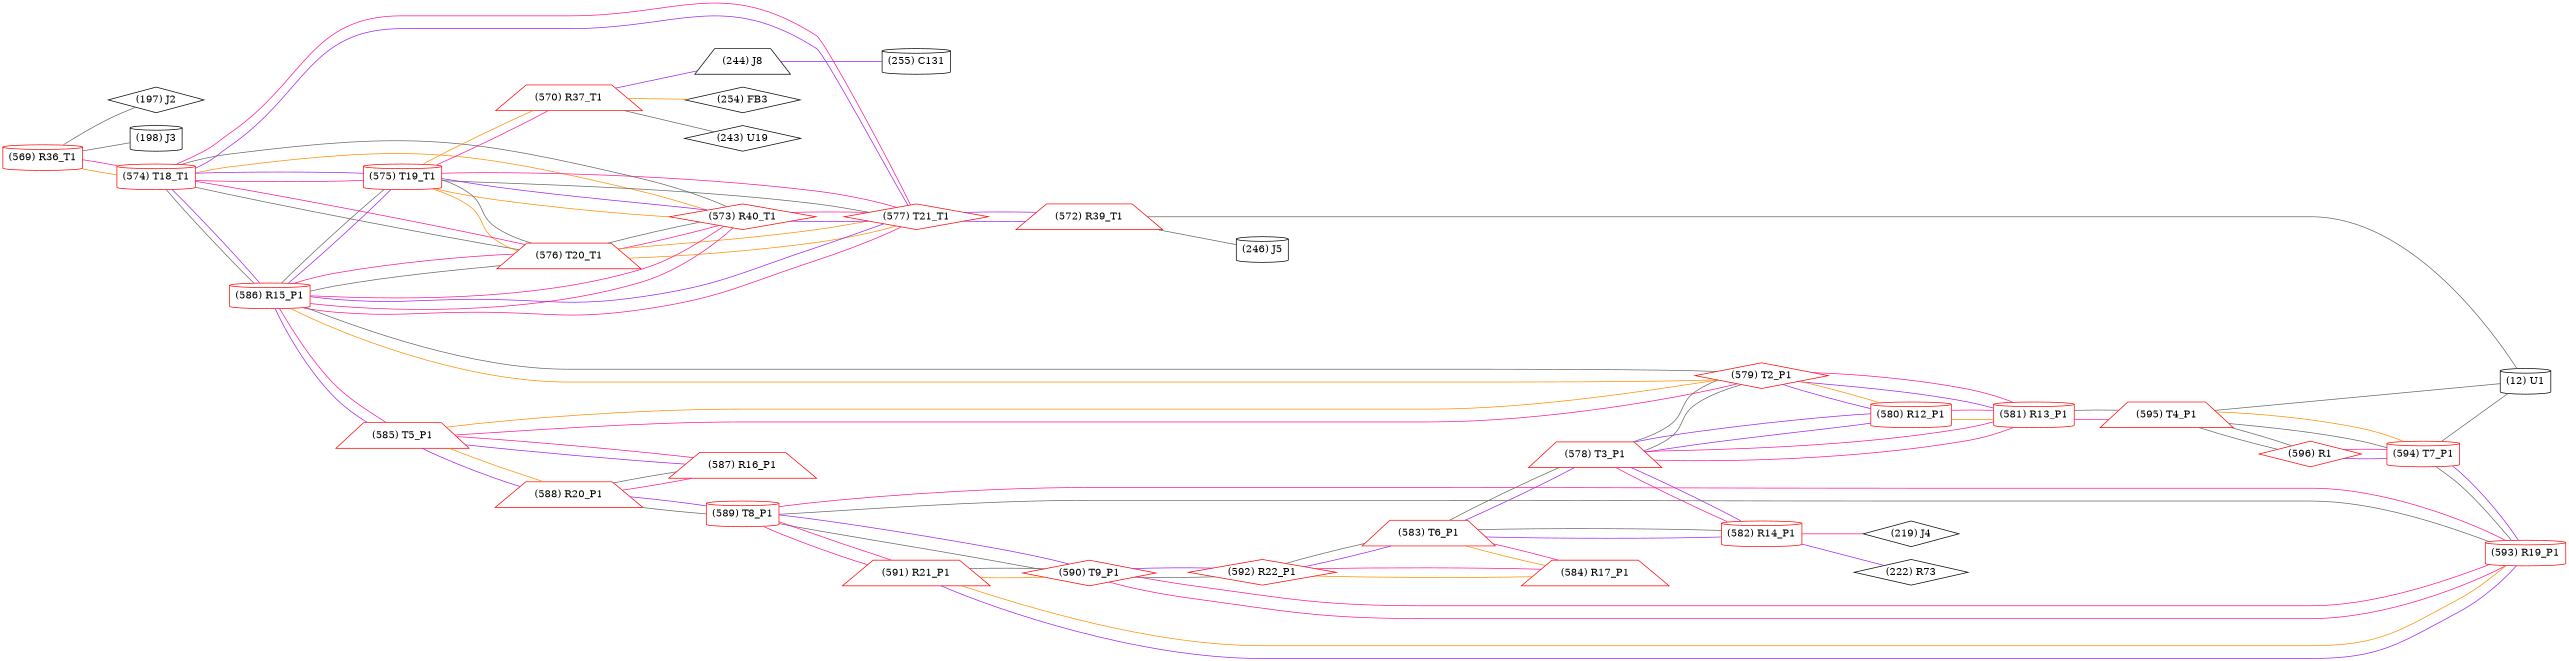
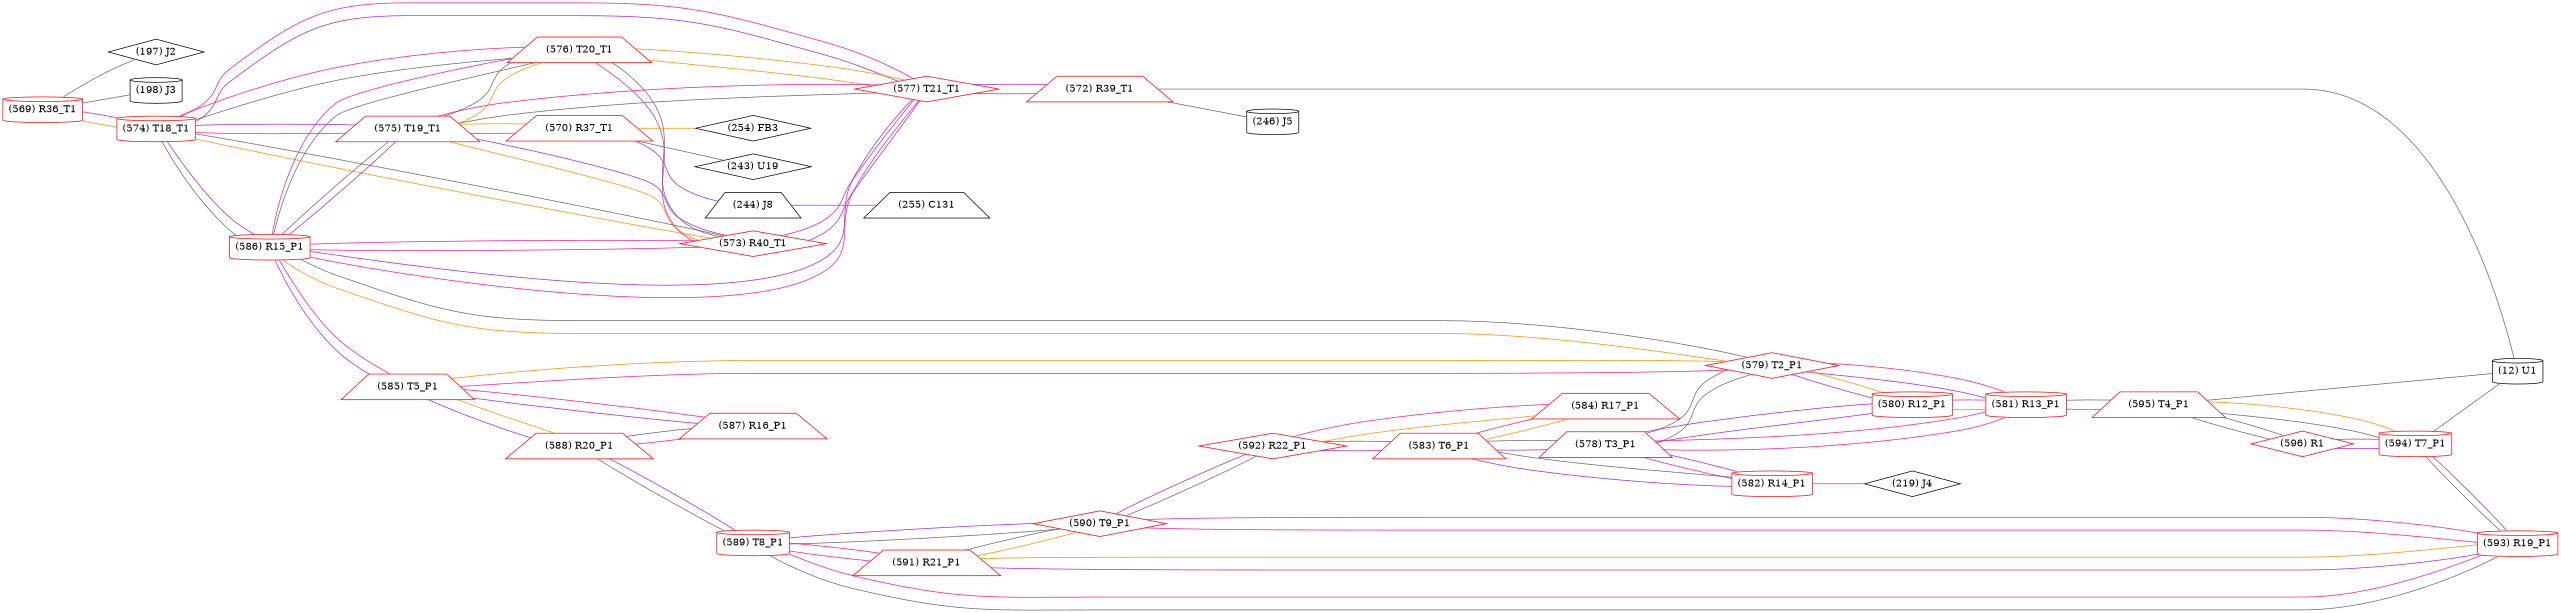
(916, 61) -> (927, 205)
(403, 177) -> (408, 129)
(1911, 572) -> none
